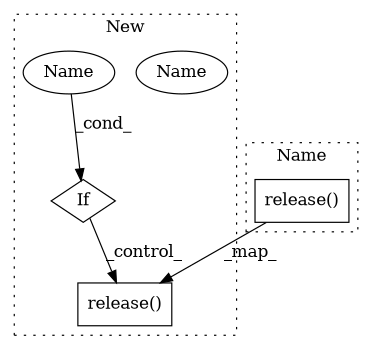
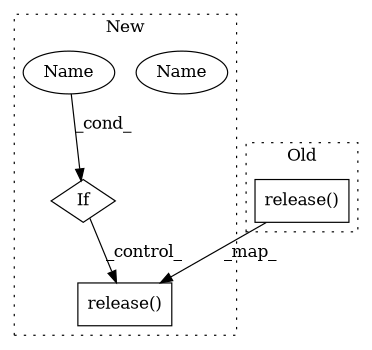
(302, 156) -> (302, 156)
